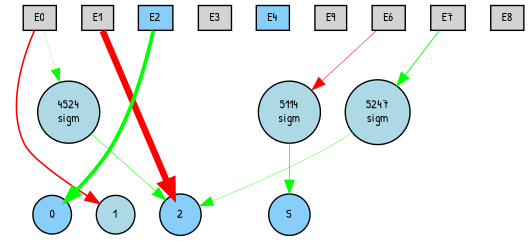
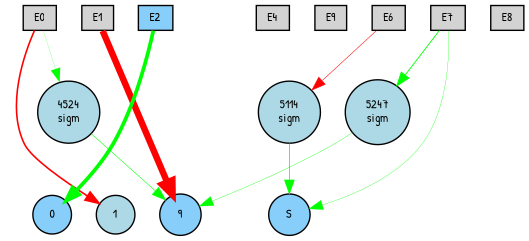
(215, 18) -> none
(273, 18) -> (273, 18)
none -> (422, 144)
(180, 215) -> (180, 215)
